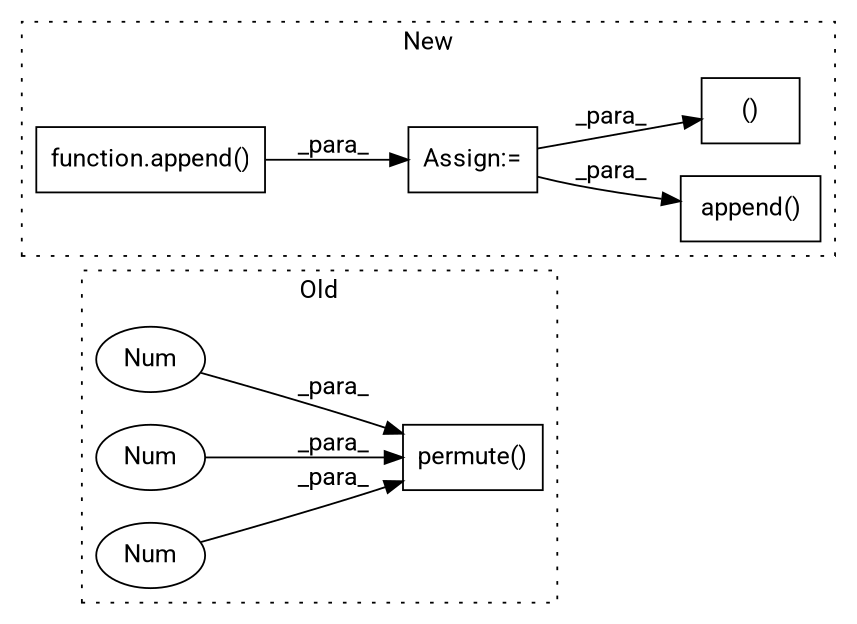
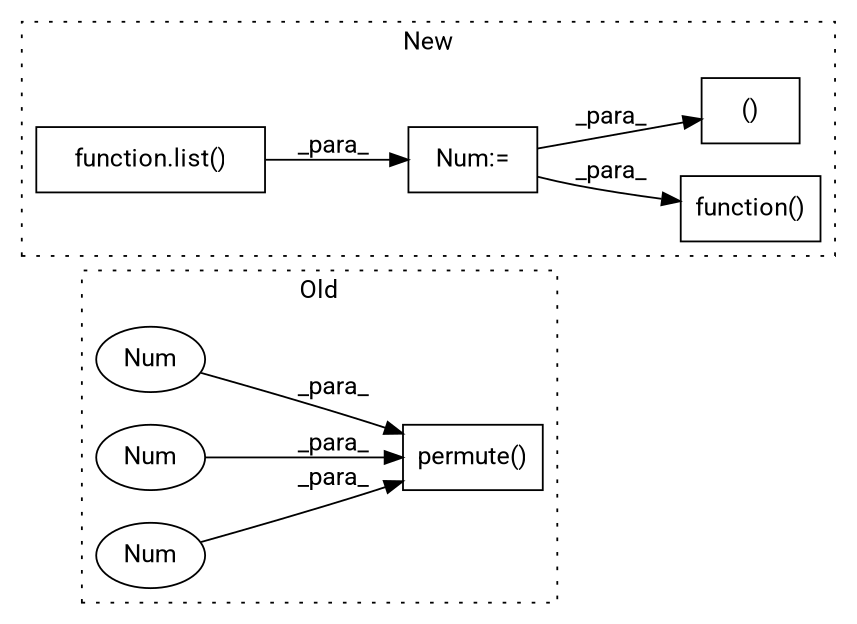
(151, 160) -> (151, 160)
(473, 160) -> (473, 160)
(751, 209) -> (751, 209)
